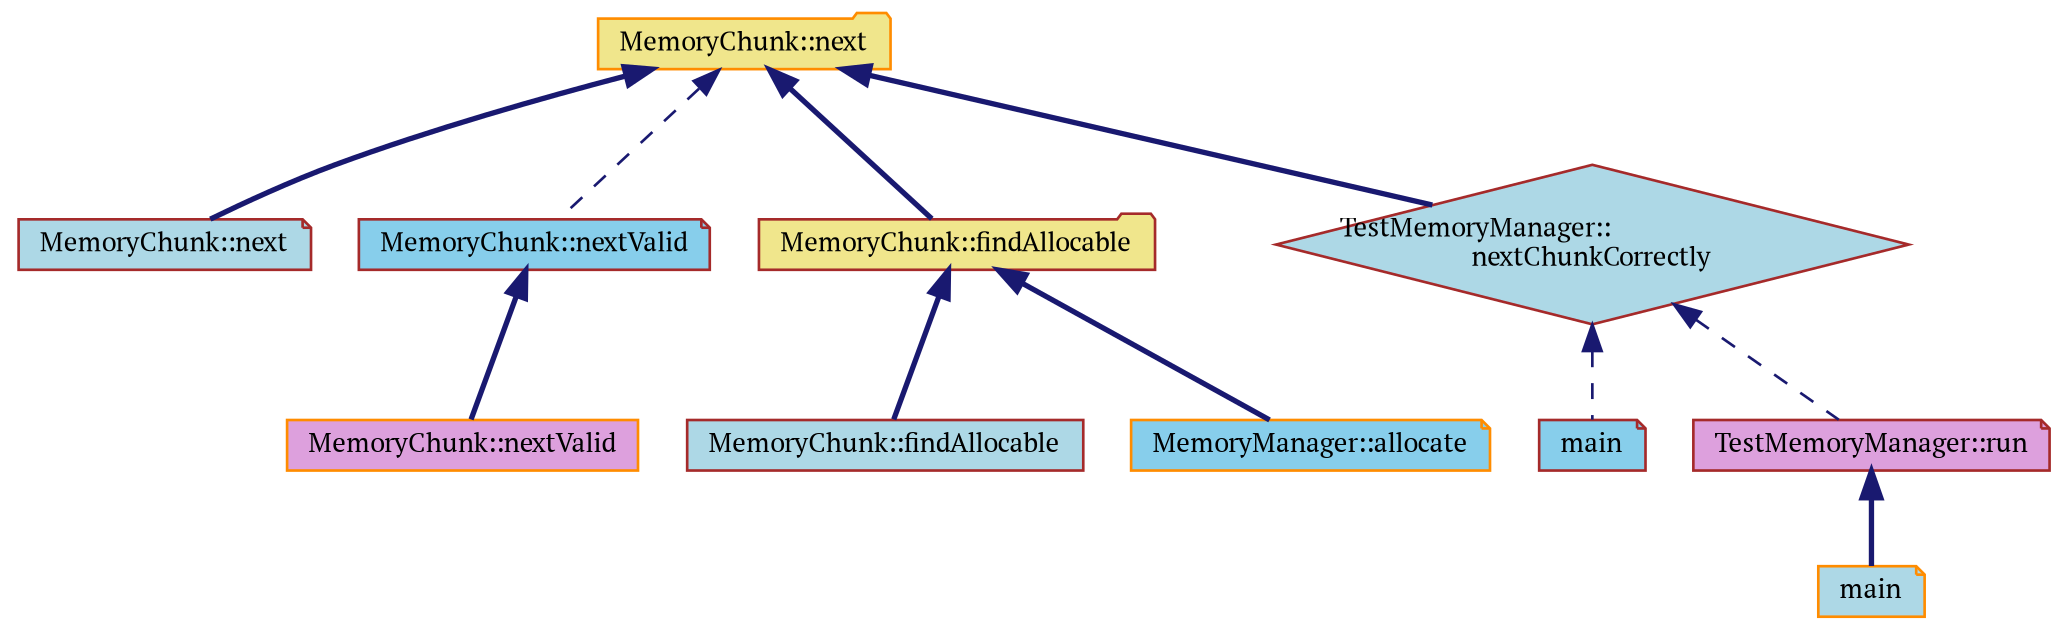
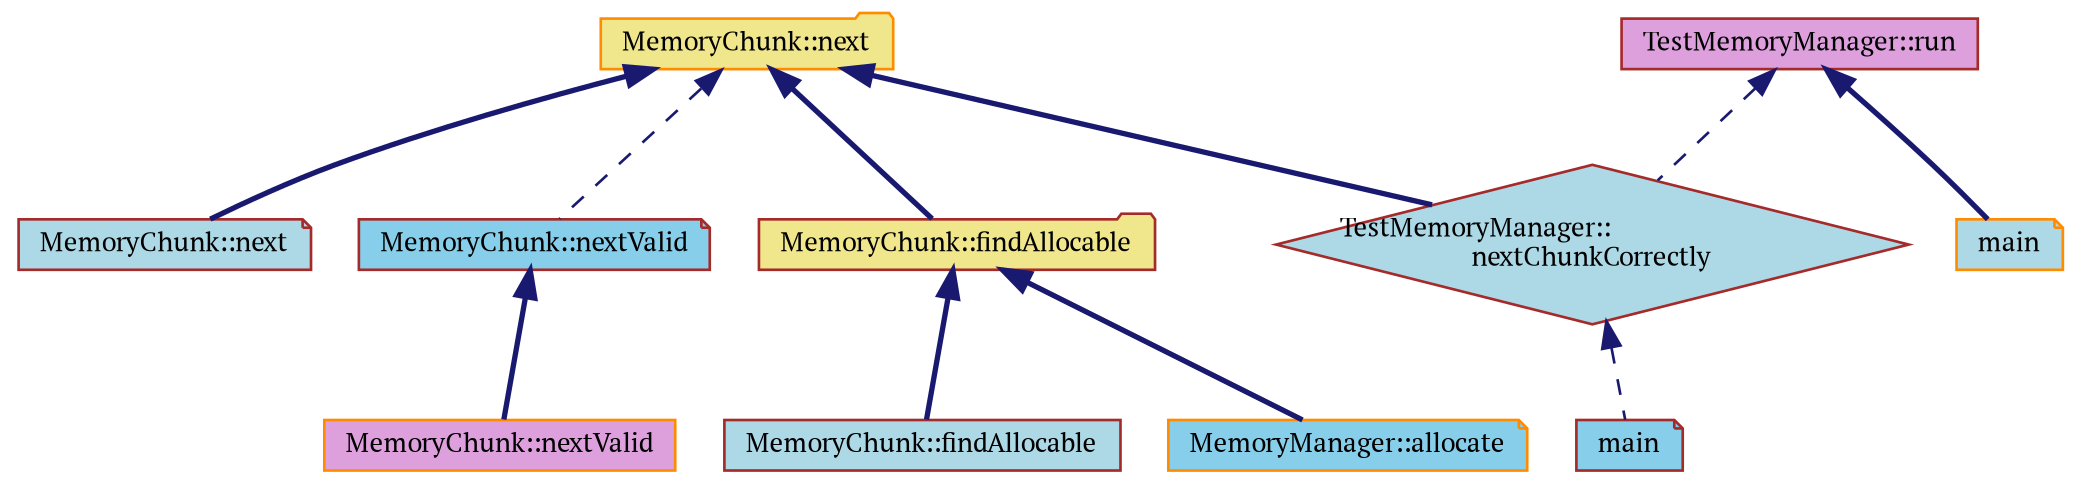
(1767, 370) -> (1707, 134)
(1871, 445) -> (1800, 44)
